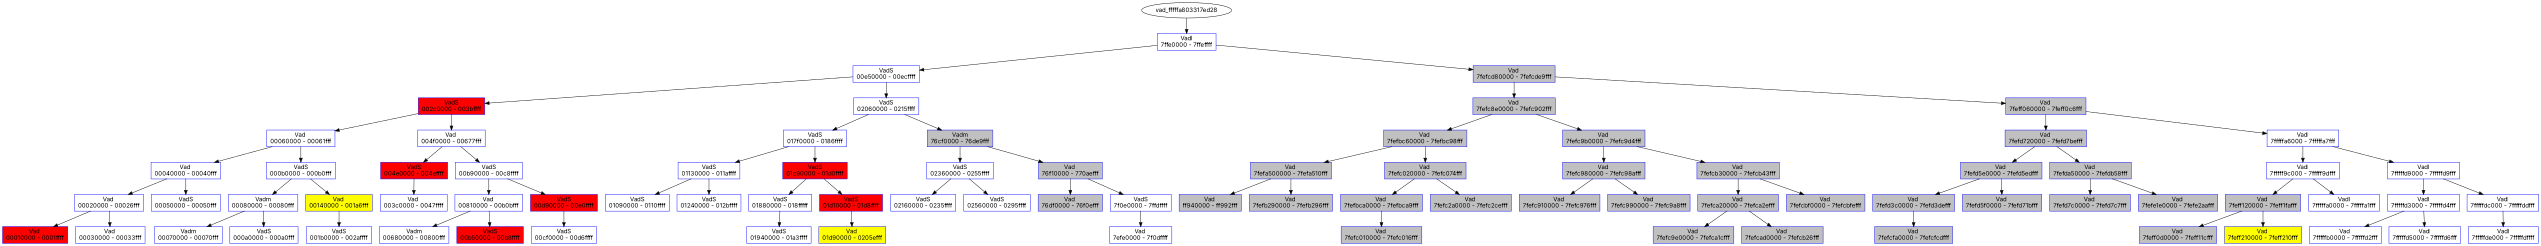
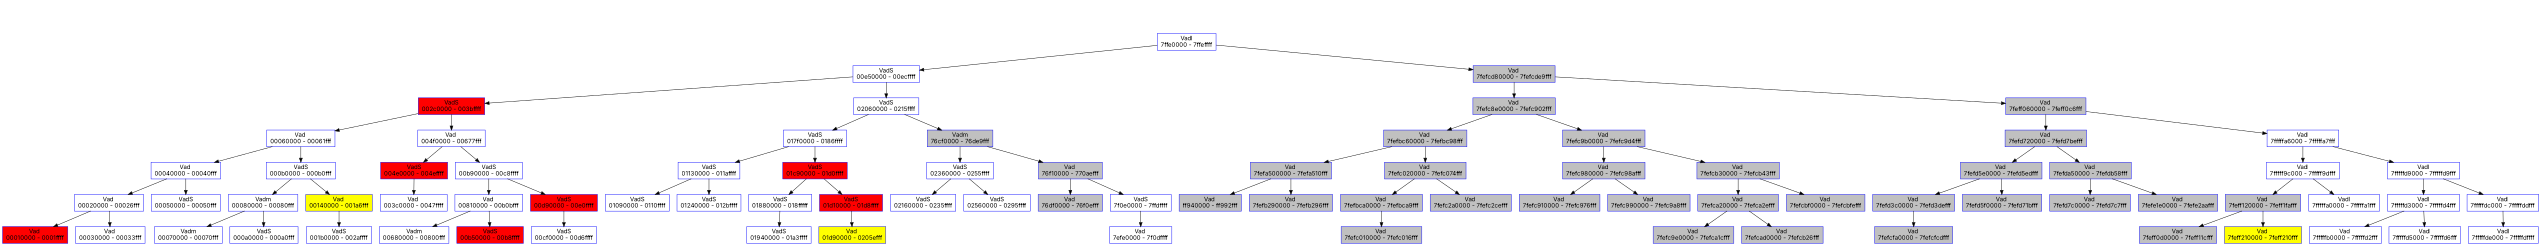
(1187, 10) -> none
